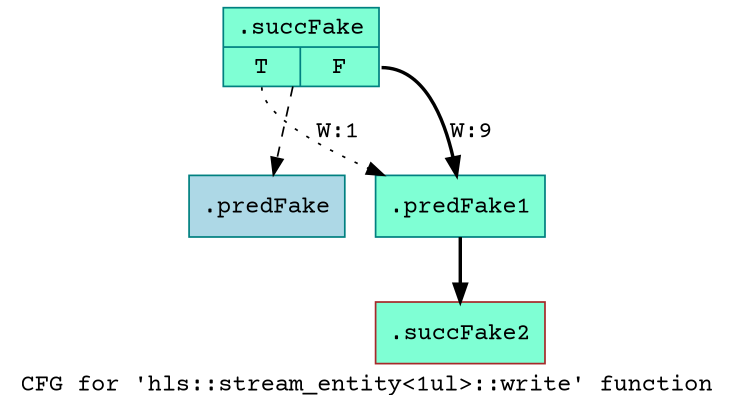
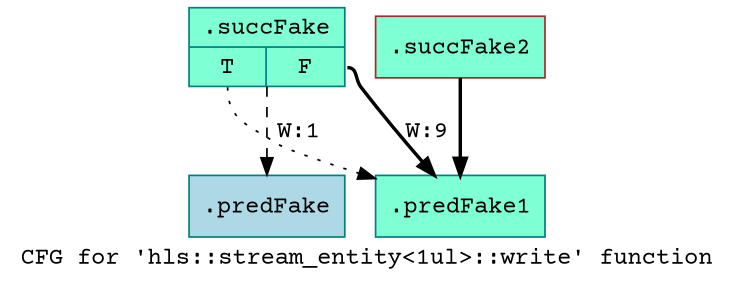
(460, 260) -> (460, 118)
